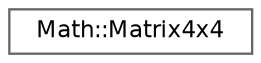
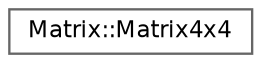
(131, 32) -> (131, 32)
